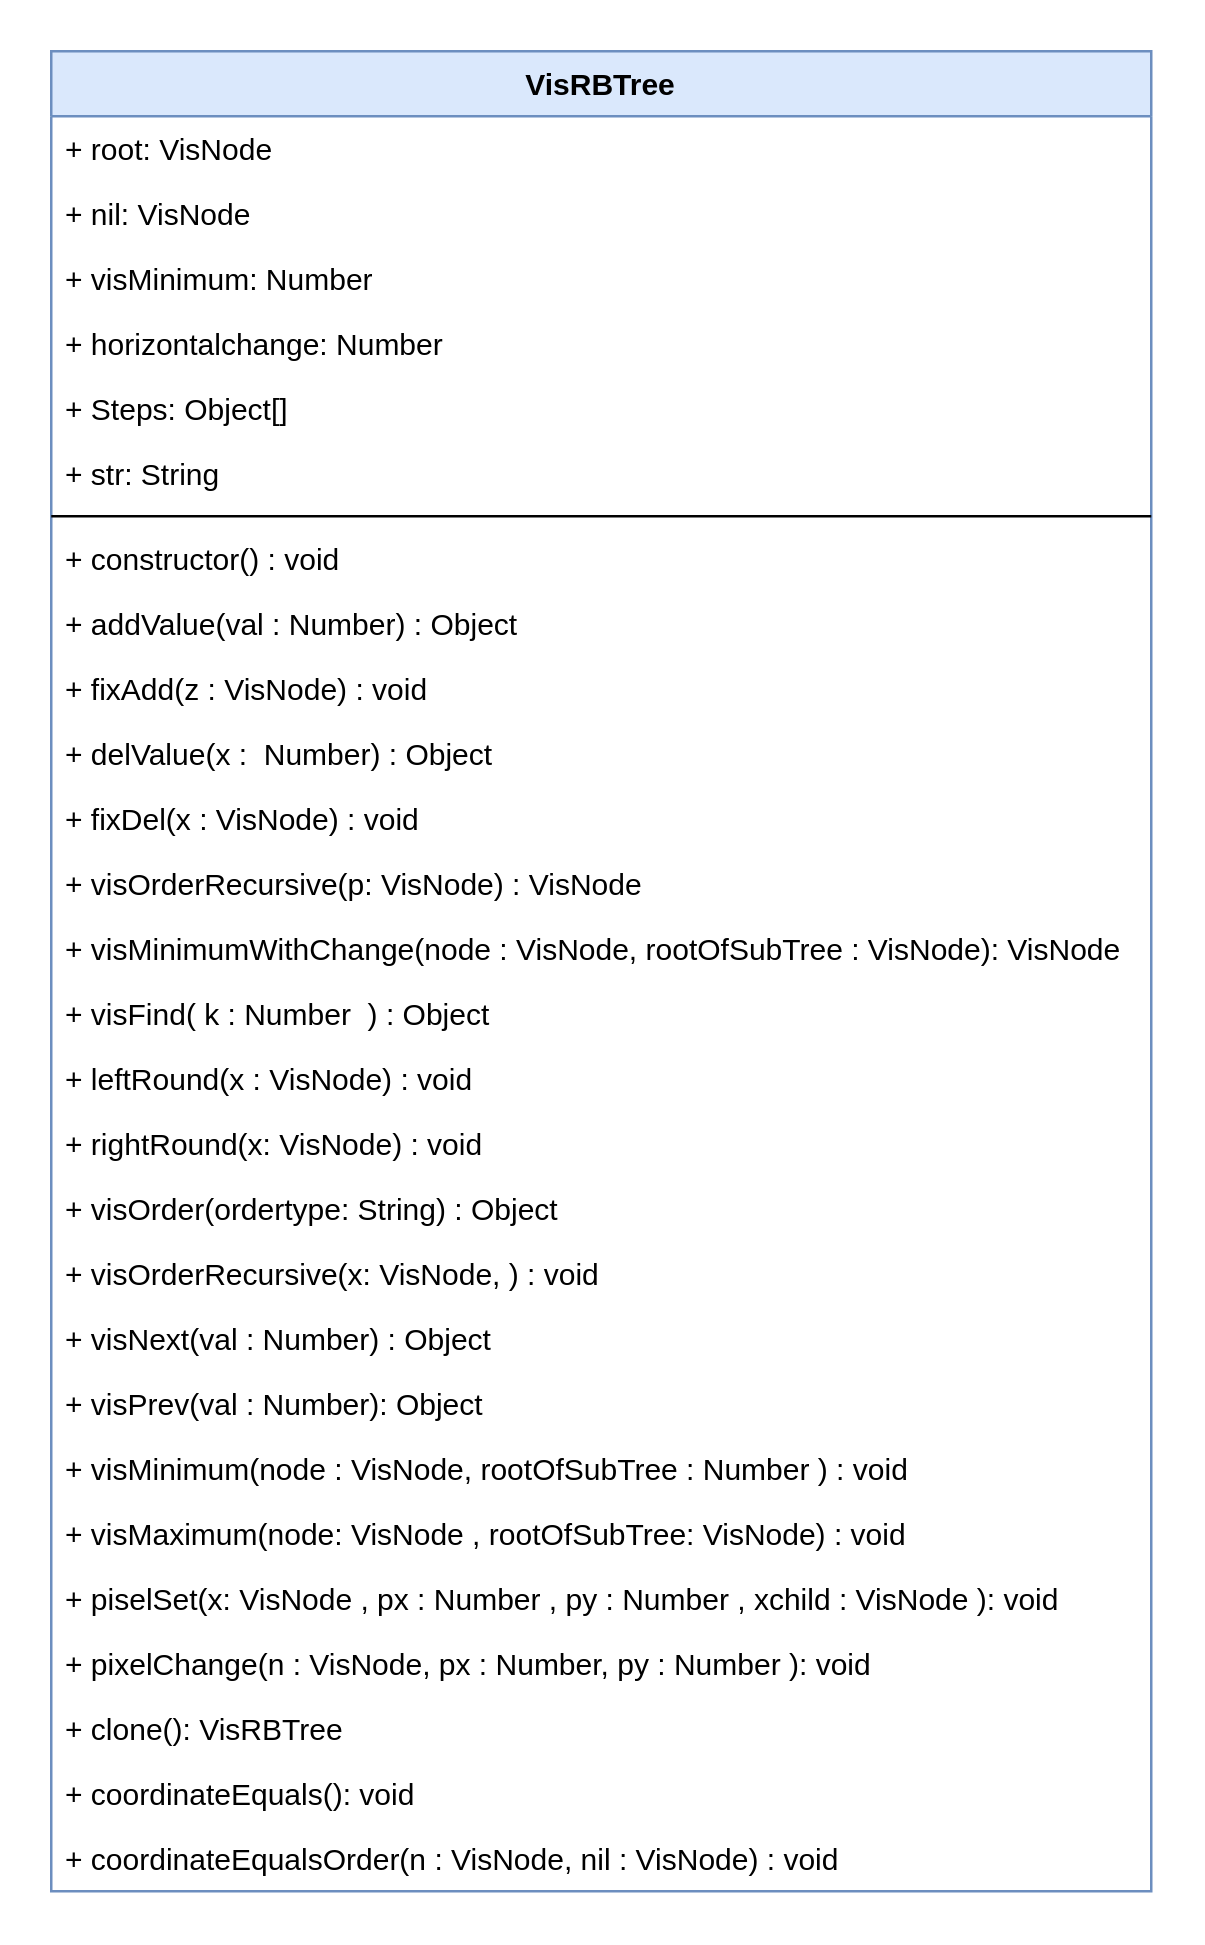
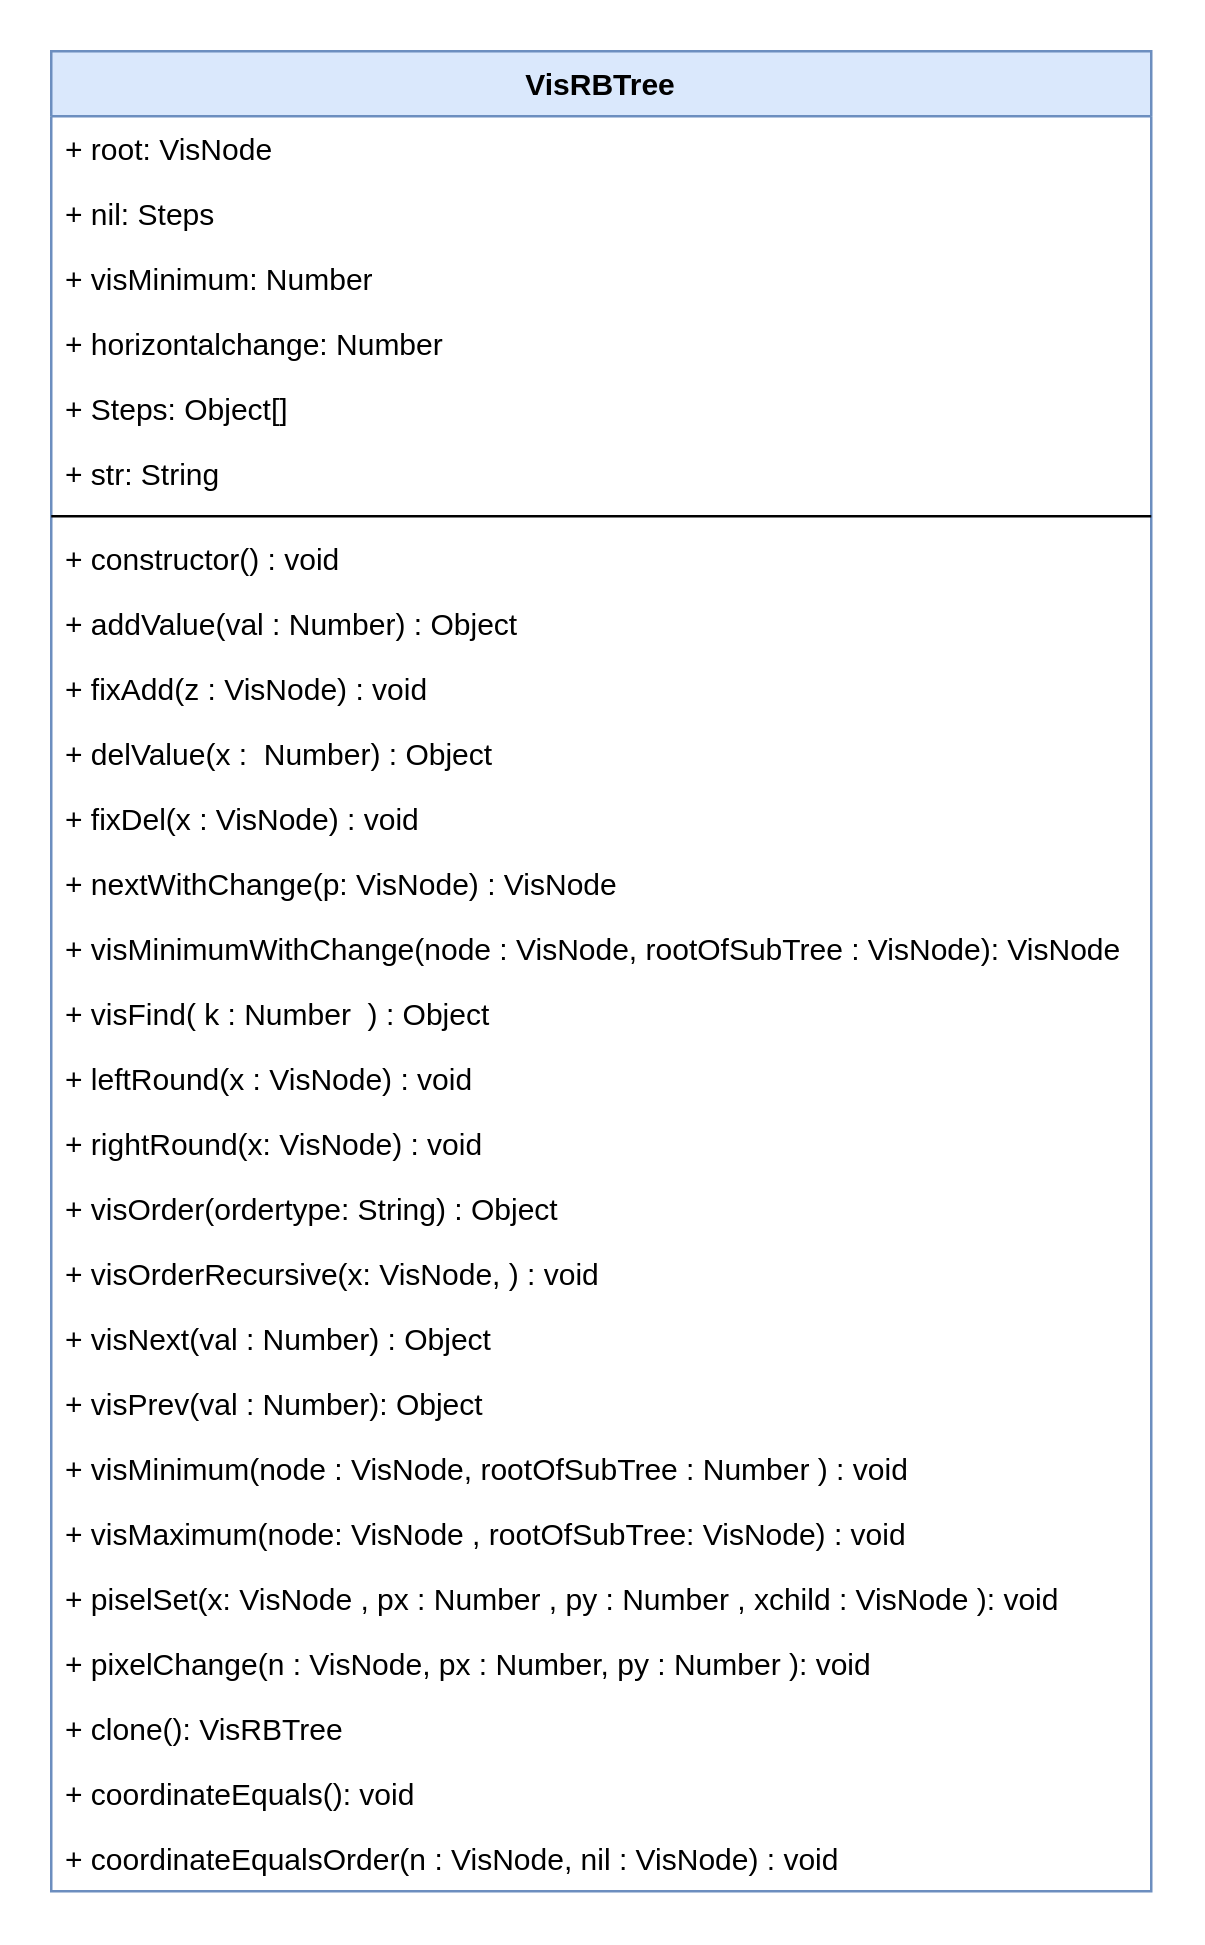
(159, 215) -> (146, 215)
(374, 885) -> (353, 885)
